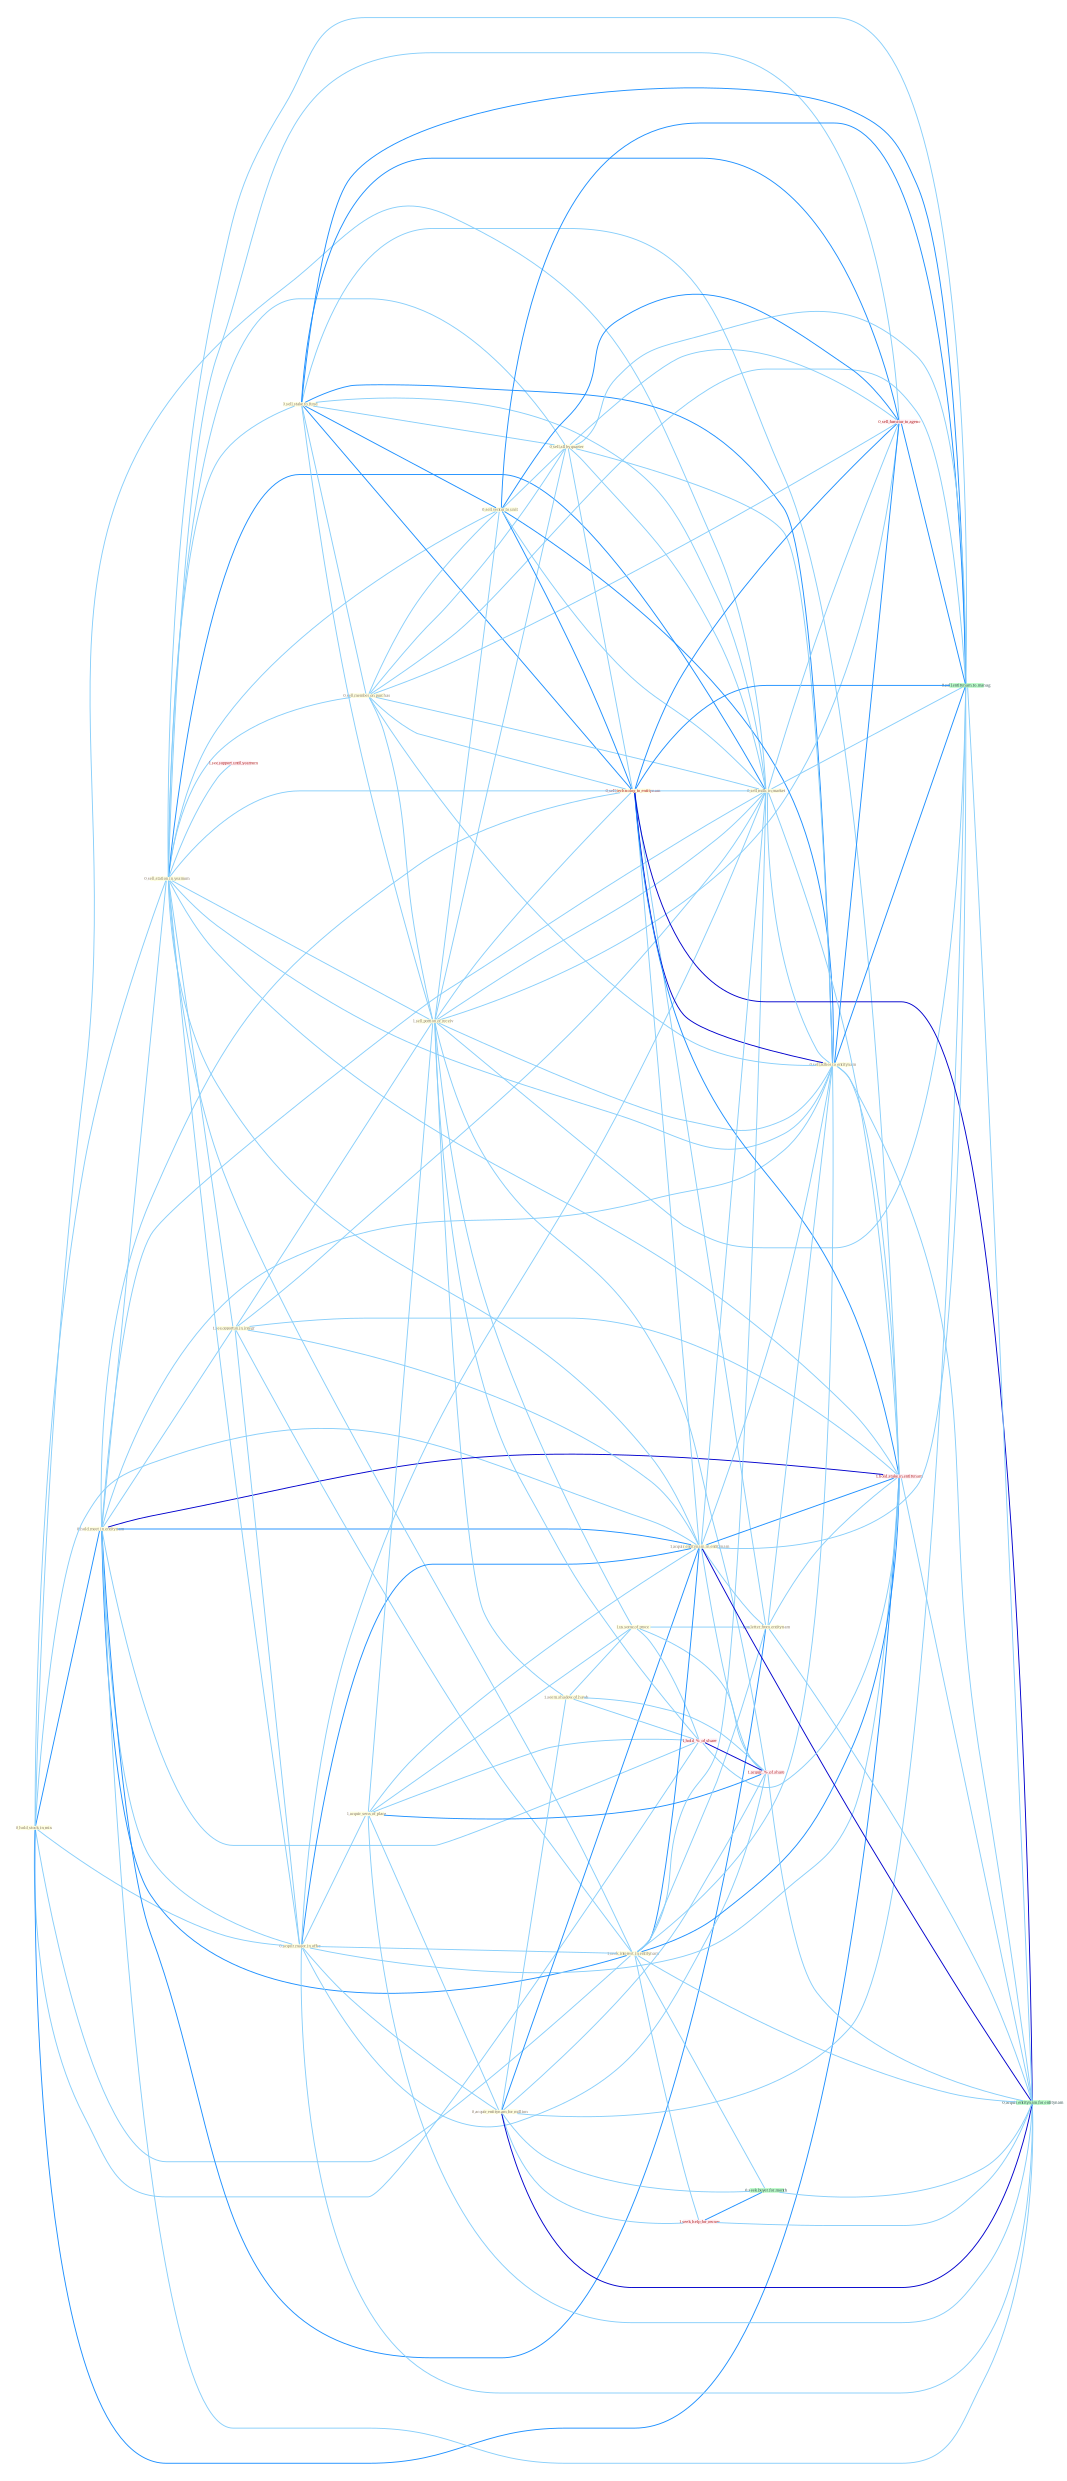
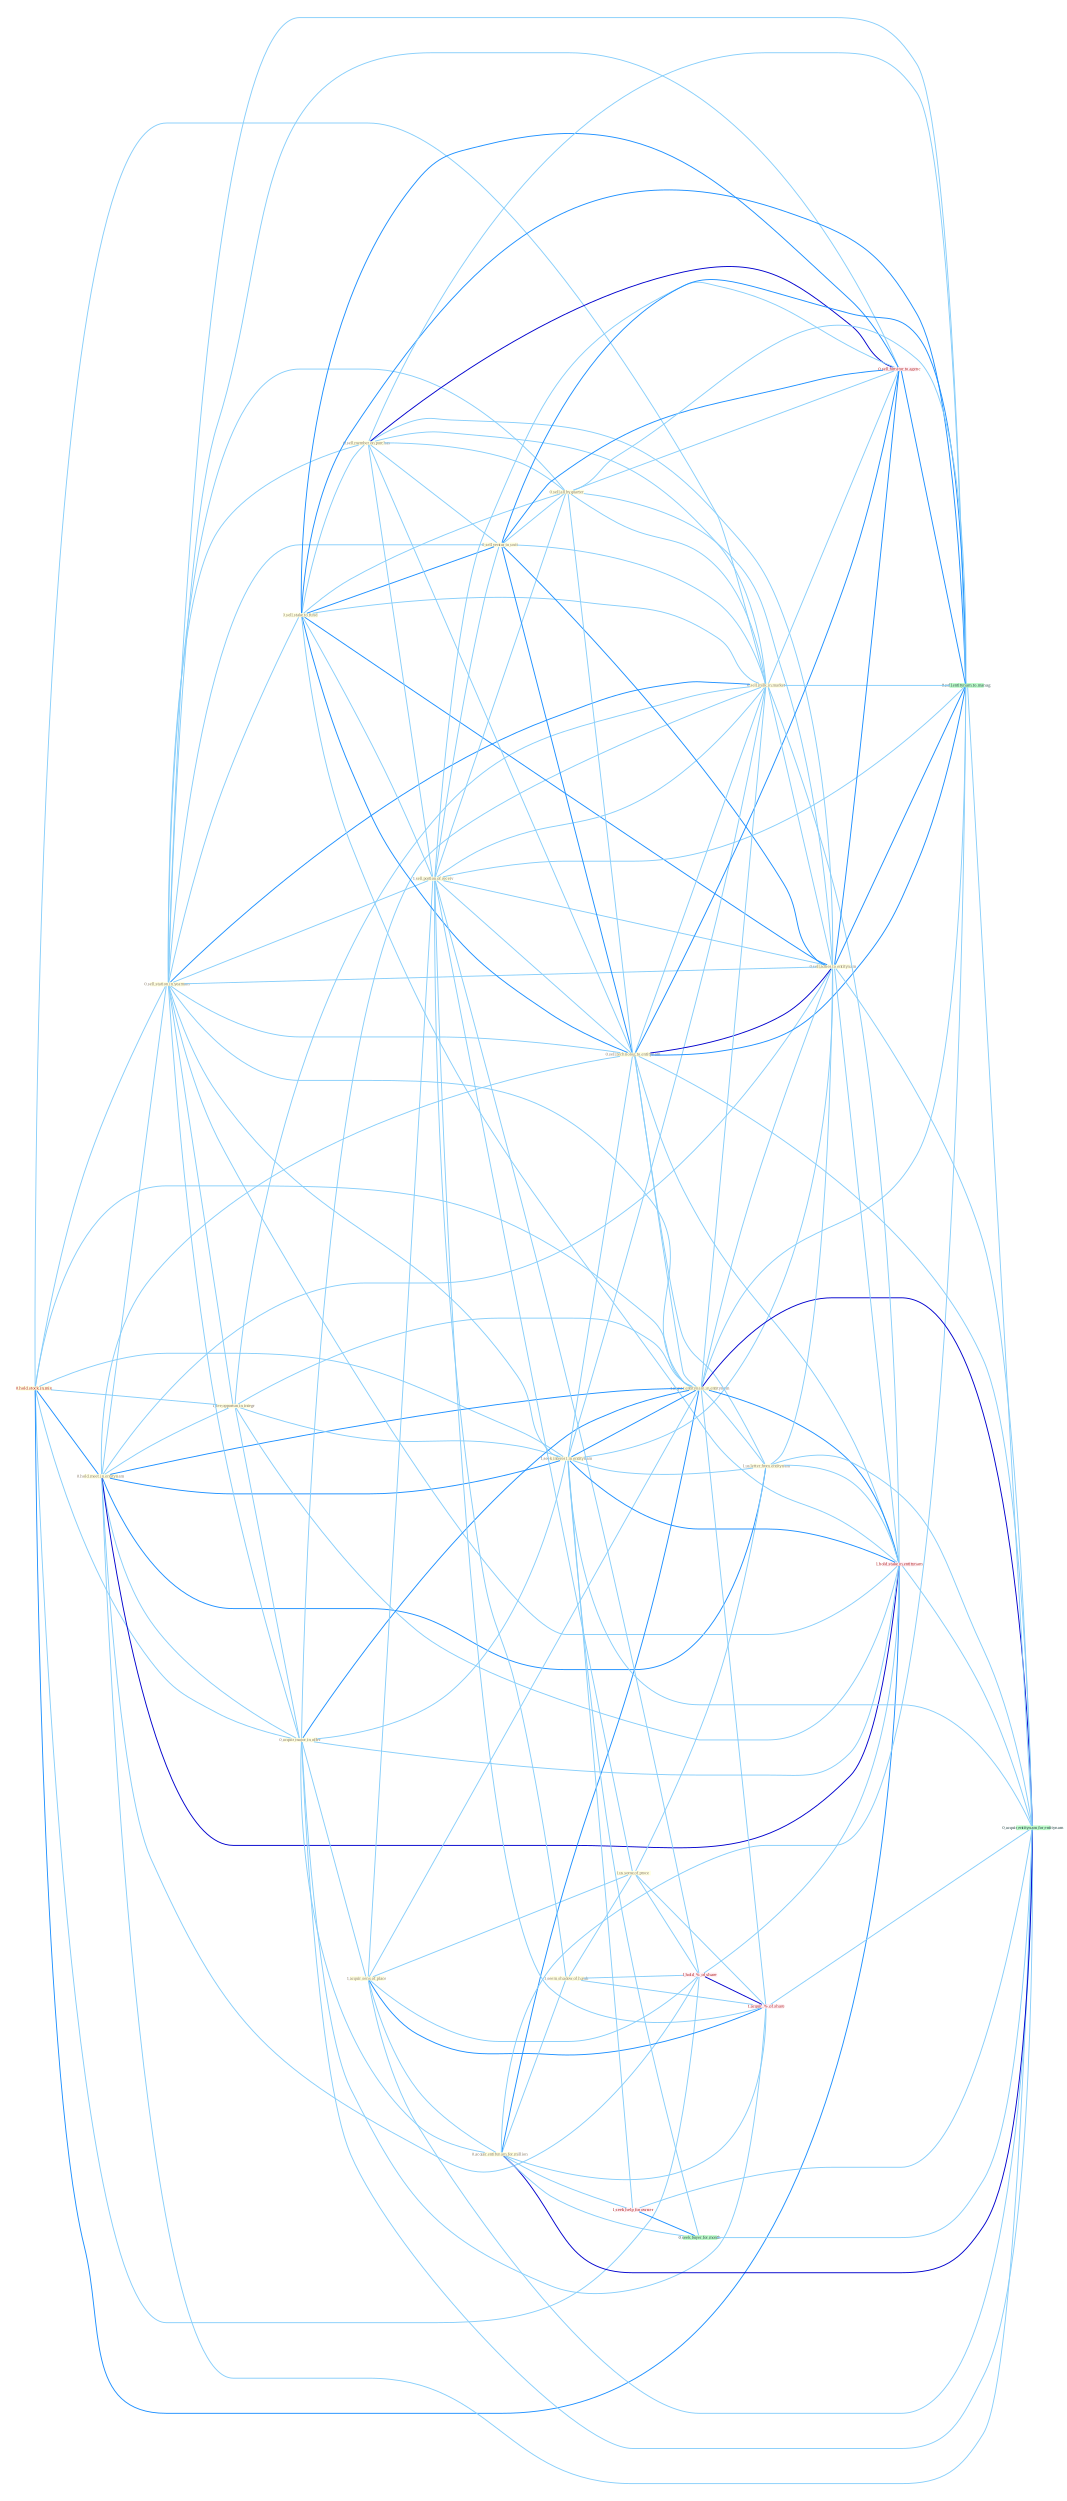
(640, 568) -> (628, 288)
(234, 763) -> none
(634, 791) -> (634, 1054)
(324, 1084) -> none
(721, 1112) -> (755, 1299)
(334, 1175) -> (134, 1397)
none -> (600, 1257)
(991, 1303) -> (984, 1361)
(34, 1828) -> (34, 1388)
